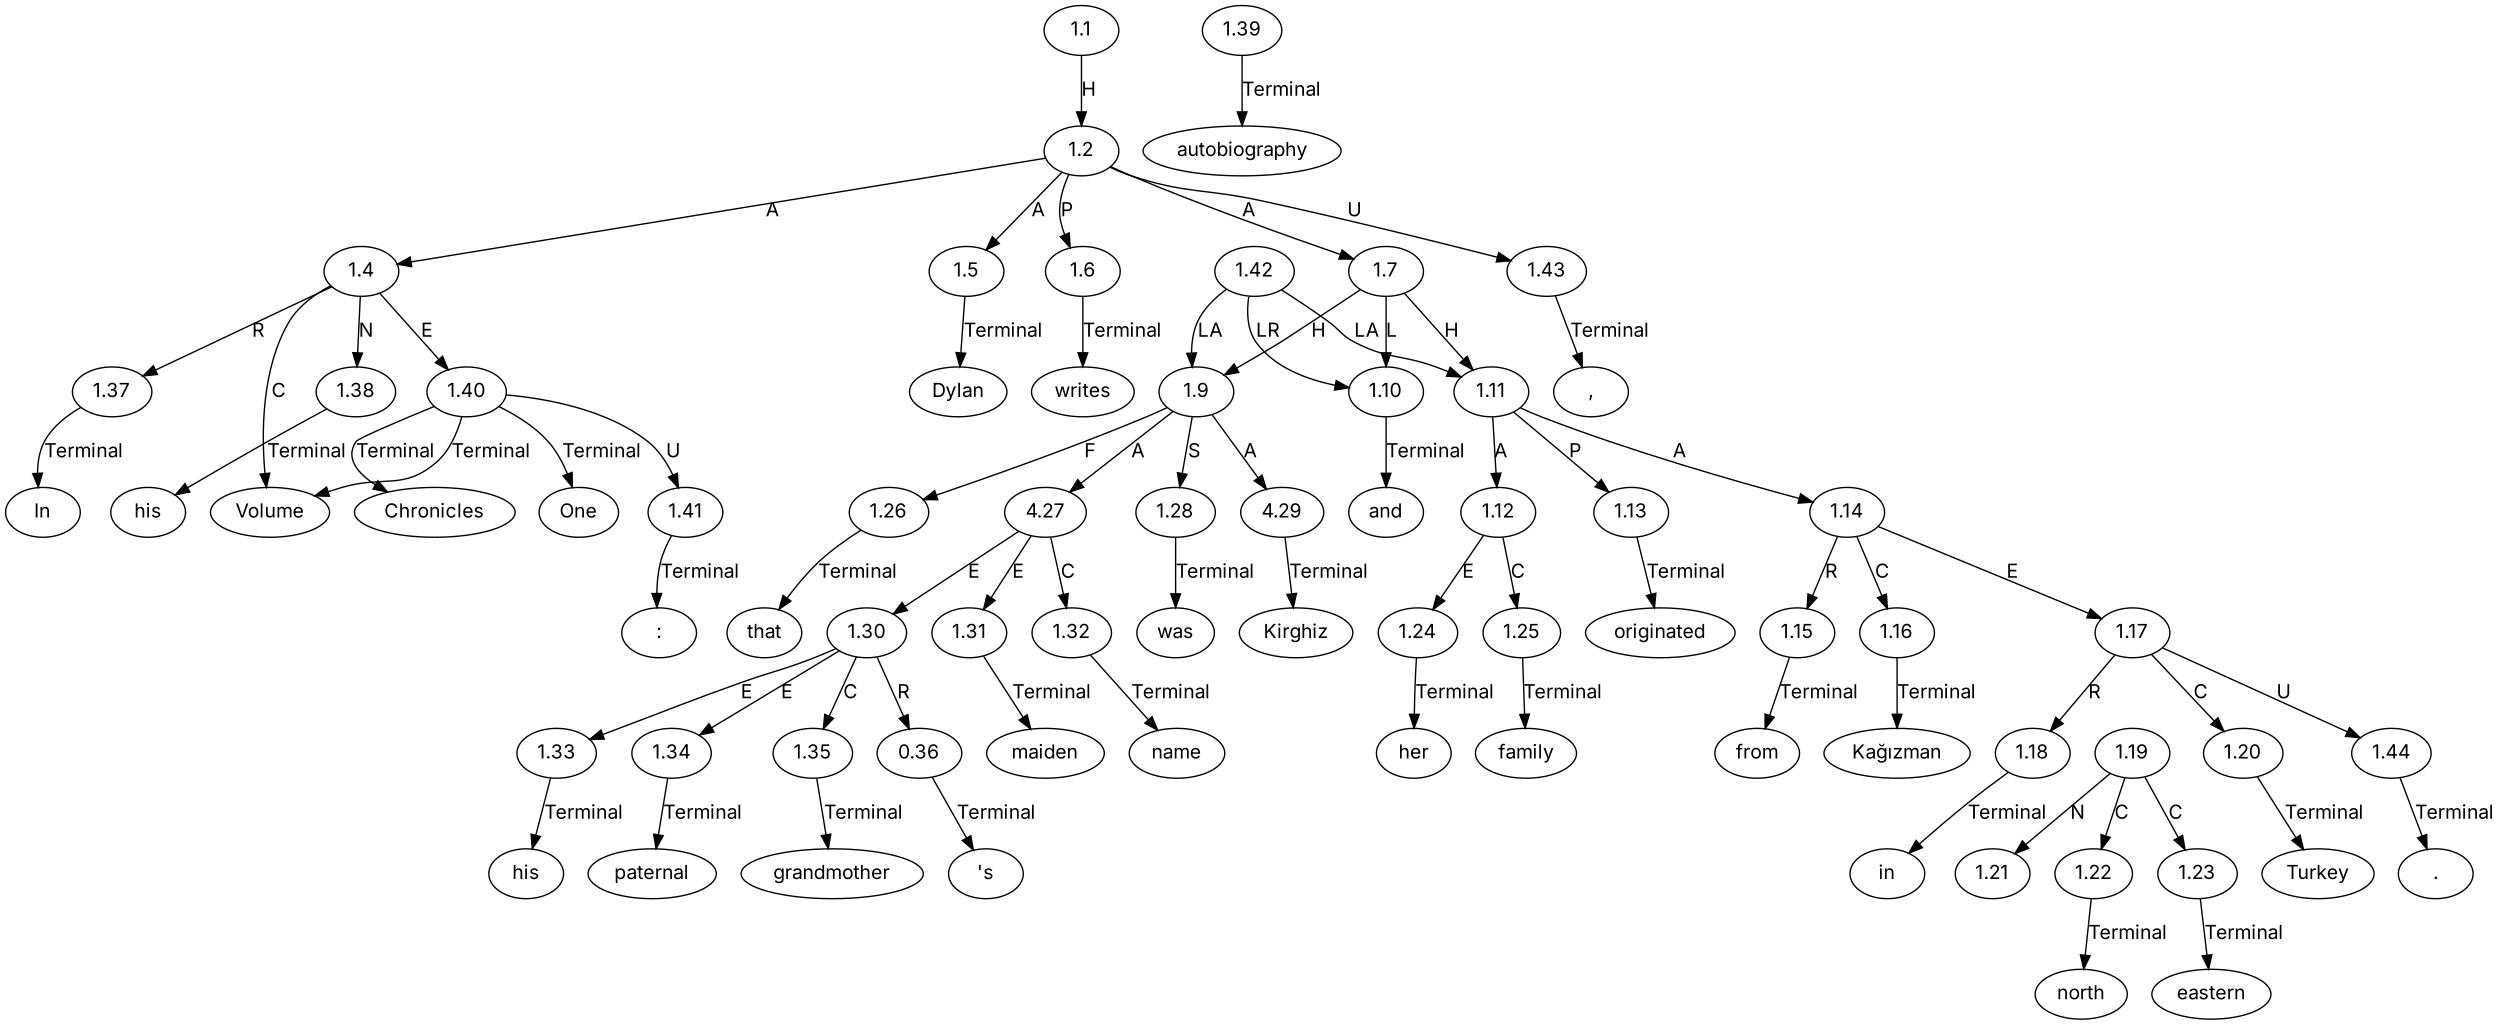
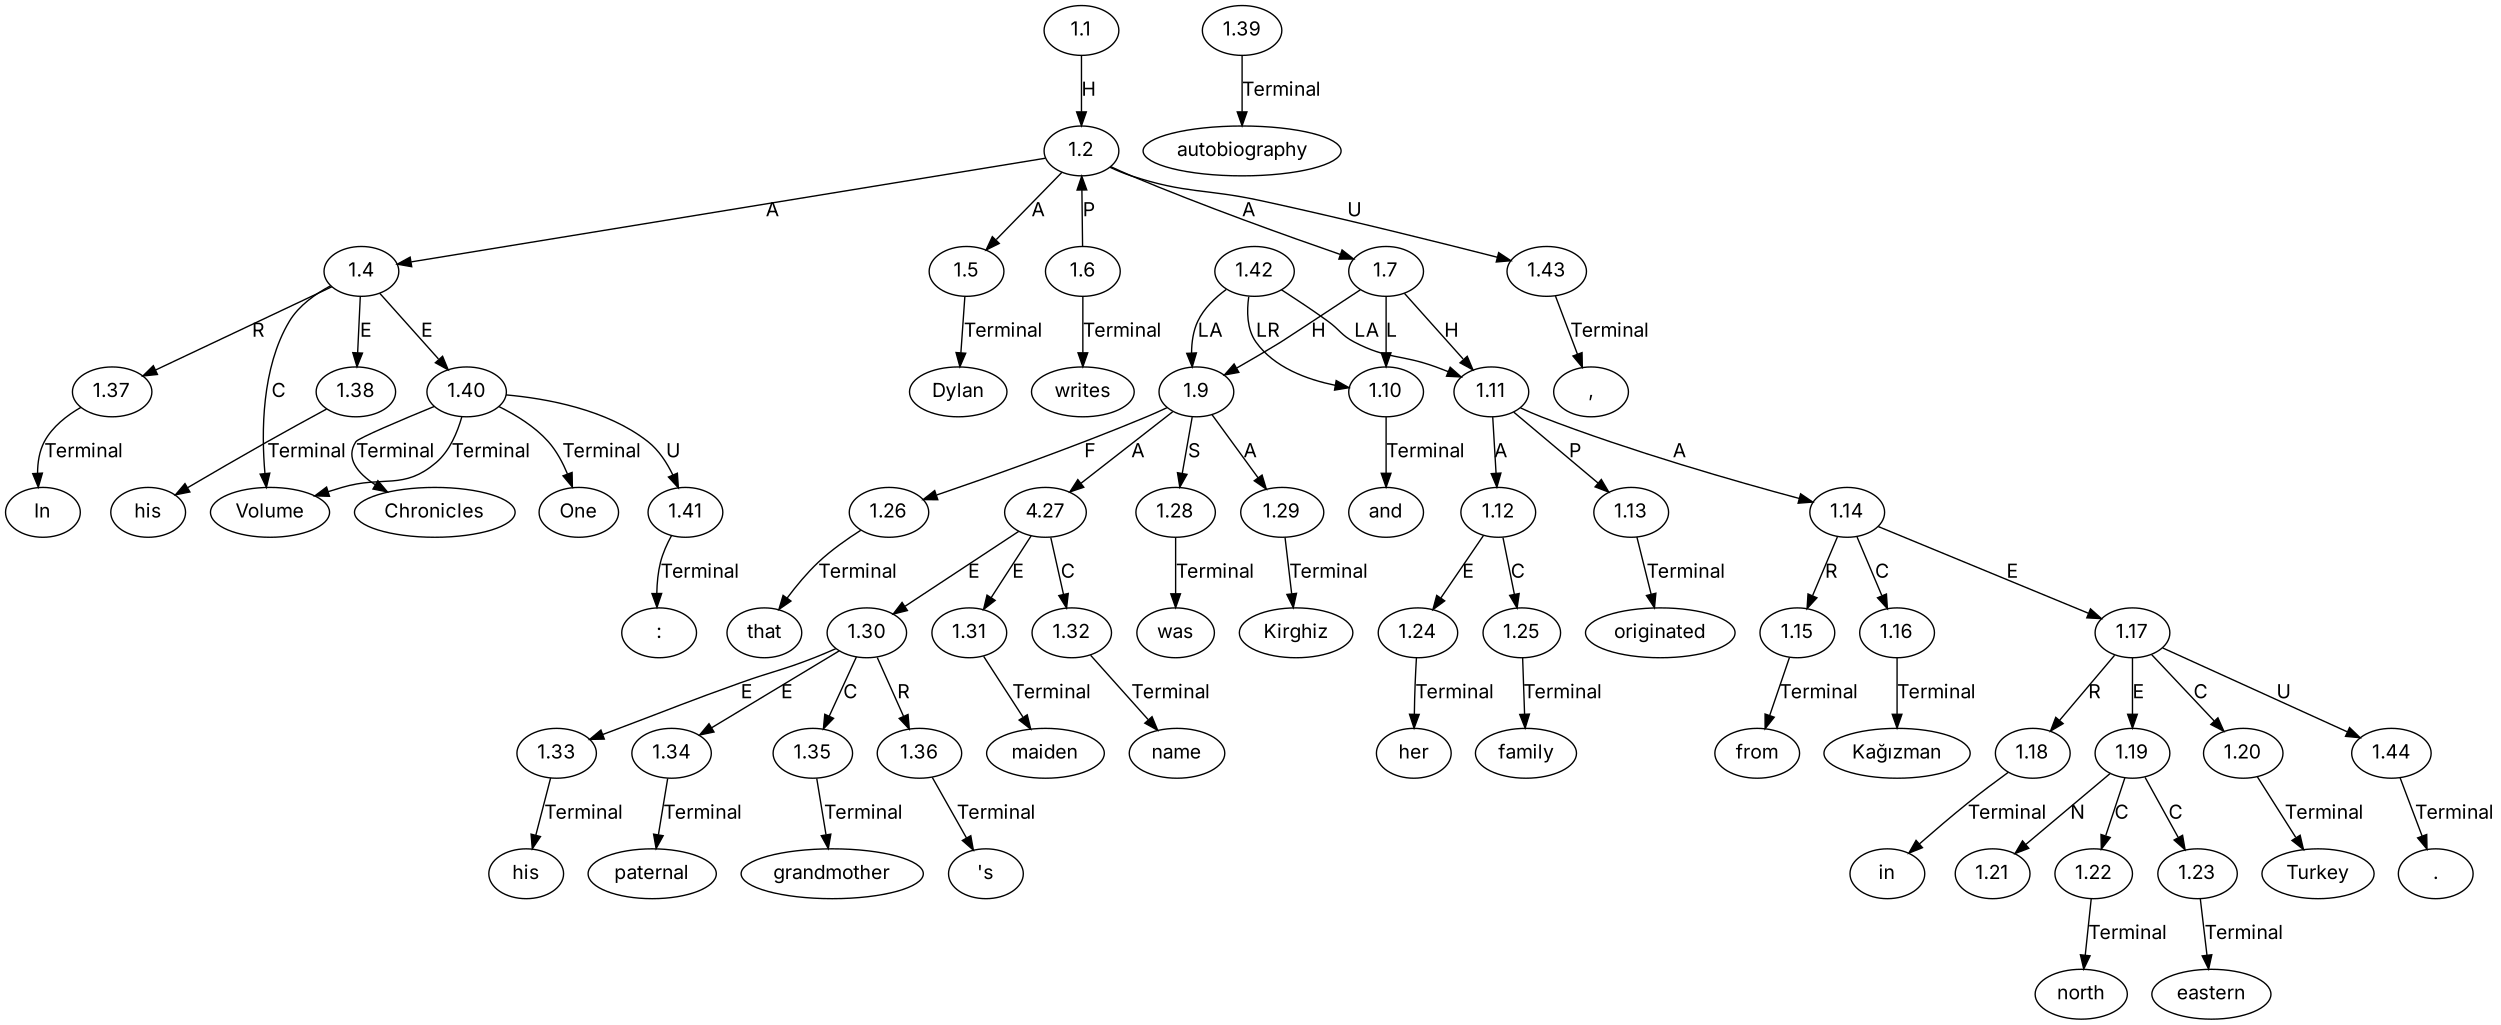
(1060, 204) -> (1082, 218)
(366, 332) -> (366, 332)
(1282, 512) -> (1282, 512)
none -> (2132, 686)
(919, 753) -> (919, 753)
